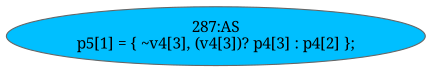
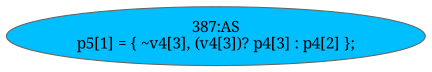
(216, 36) -> (216, 36)
